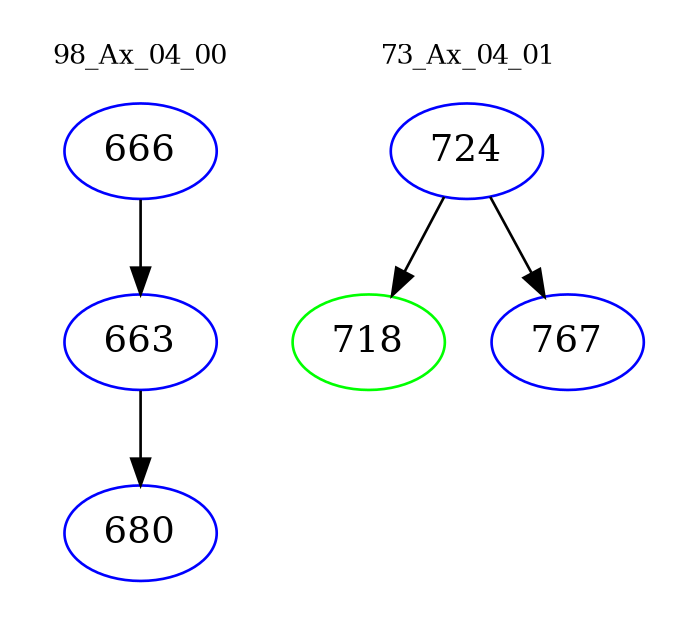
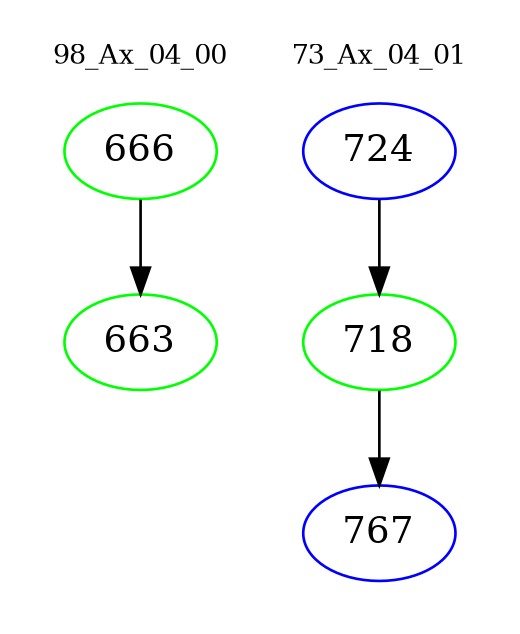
(141, 151) -> (141, 151)
(511, 235) -> (379, 425)
(141, 342) -> (141, 342)
(141, 533) -> none
